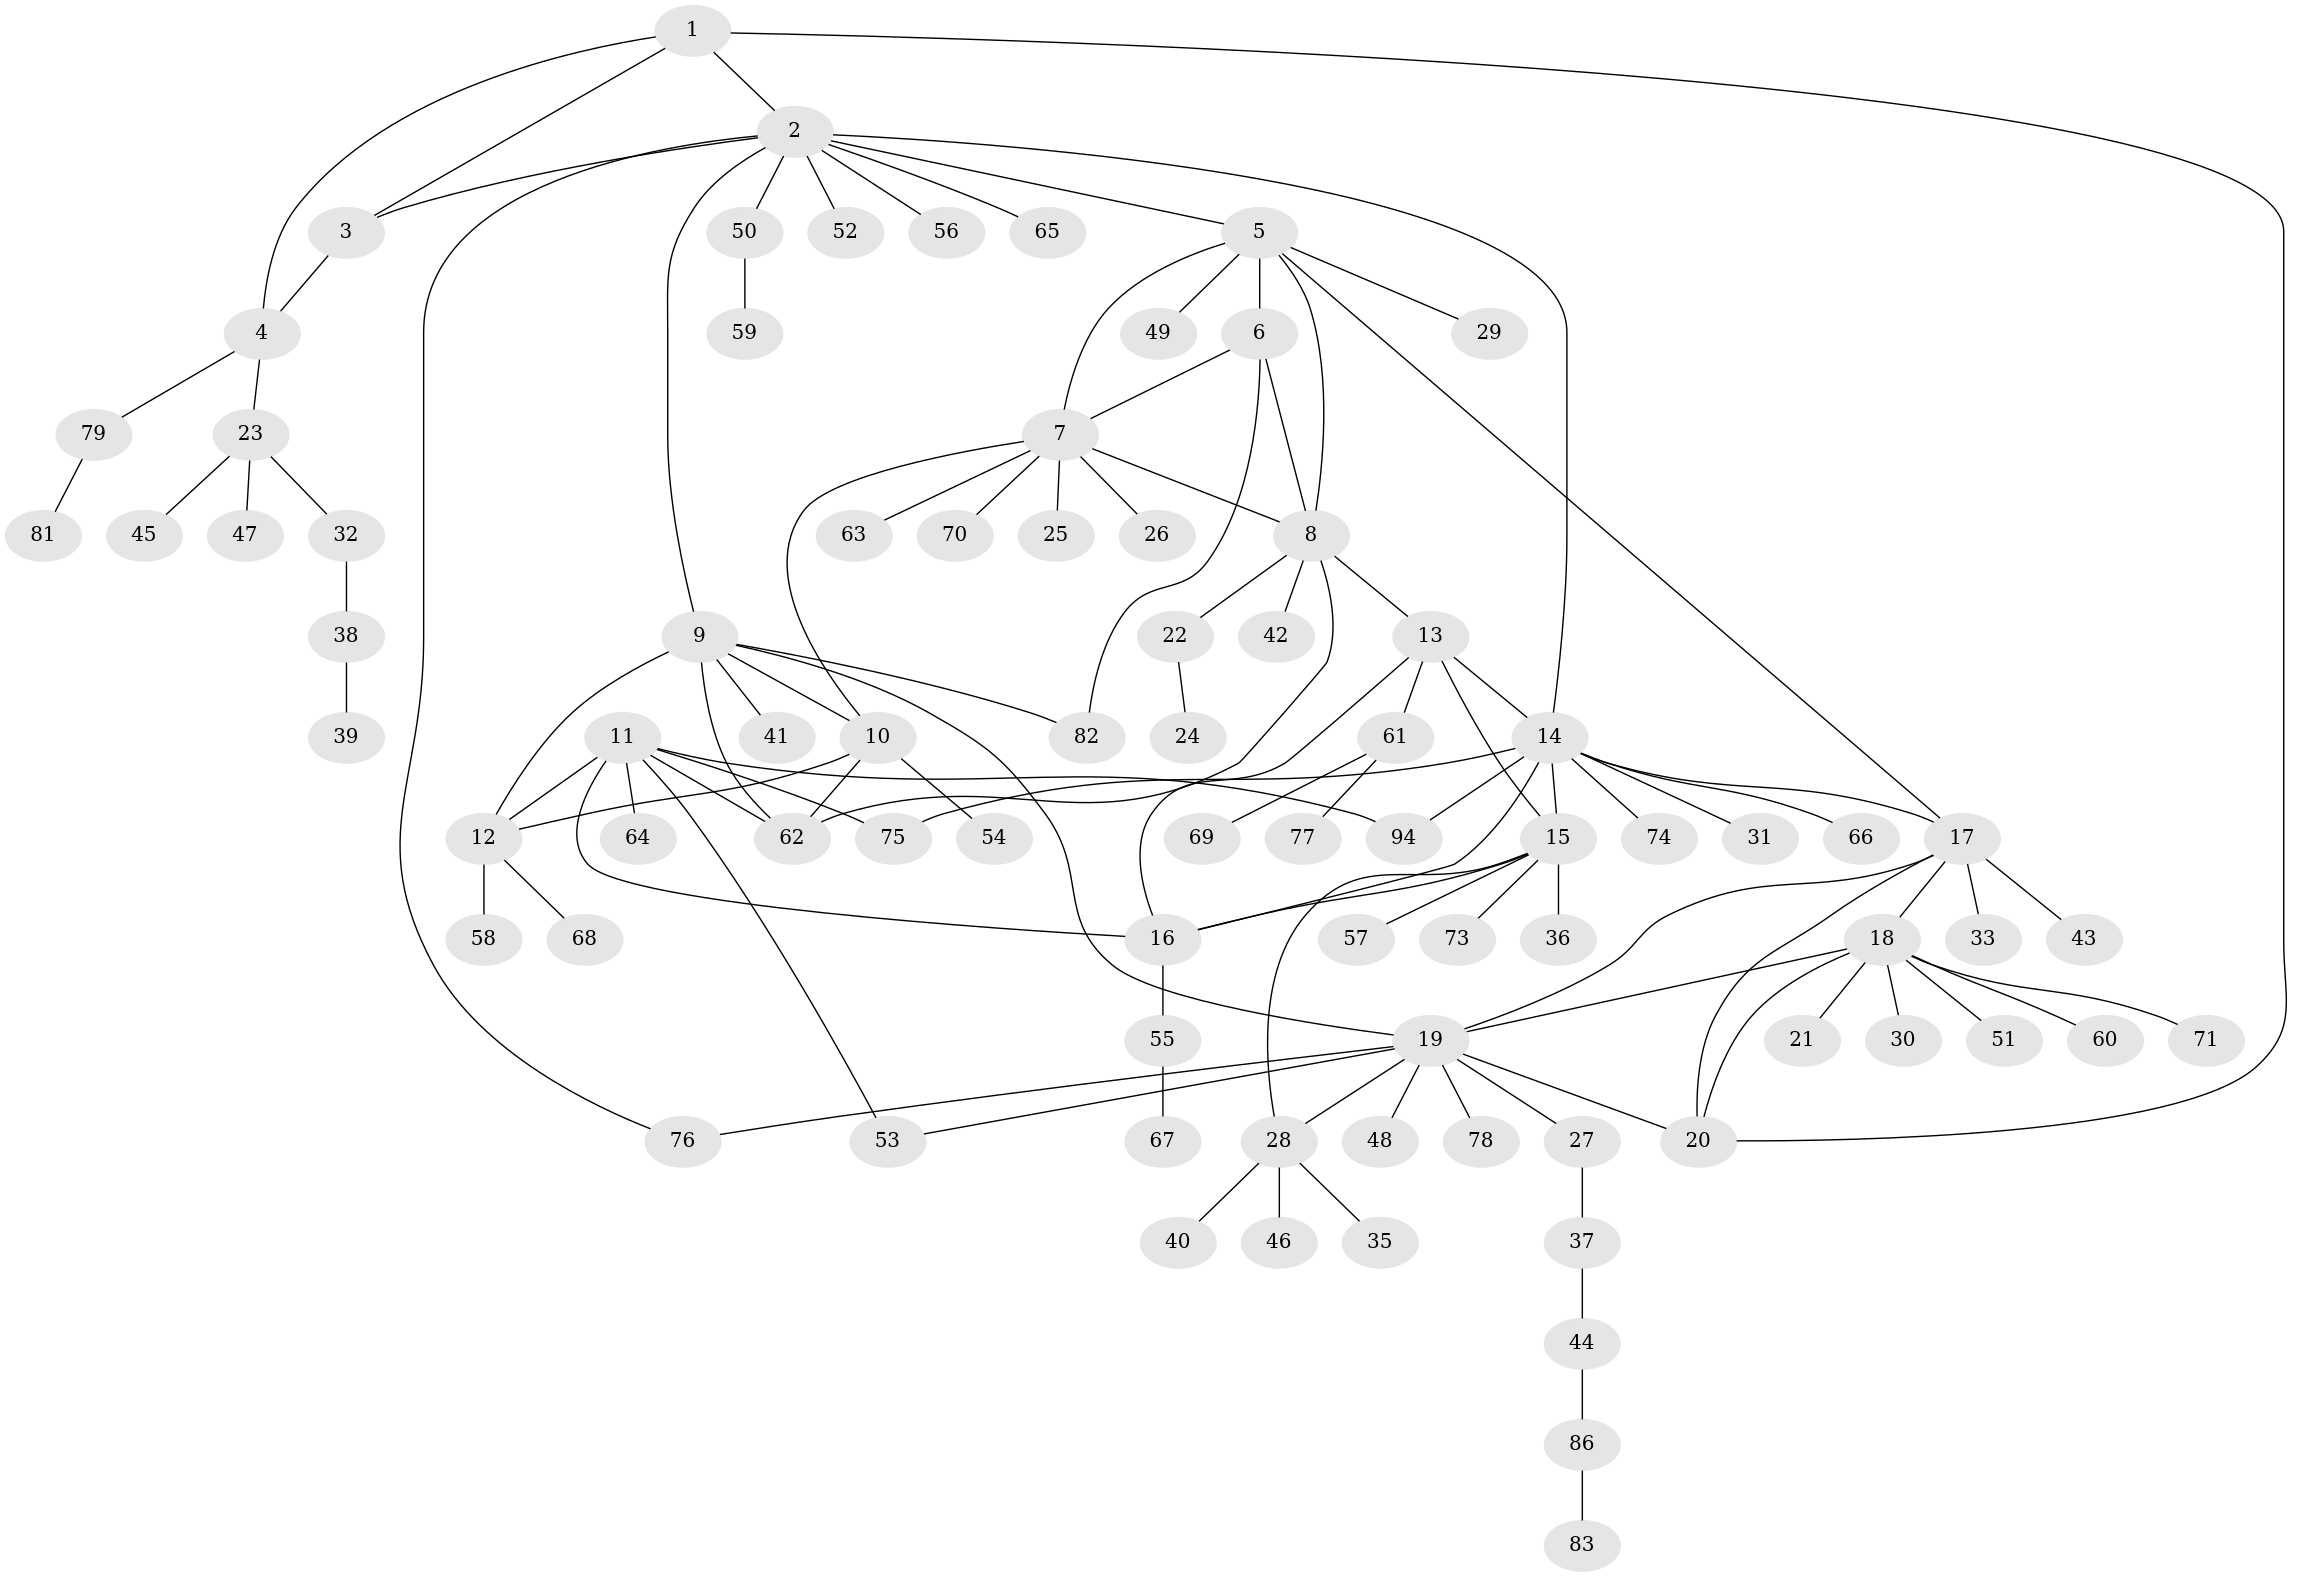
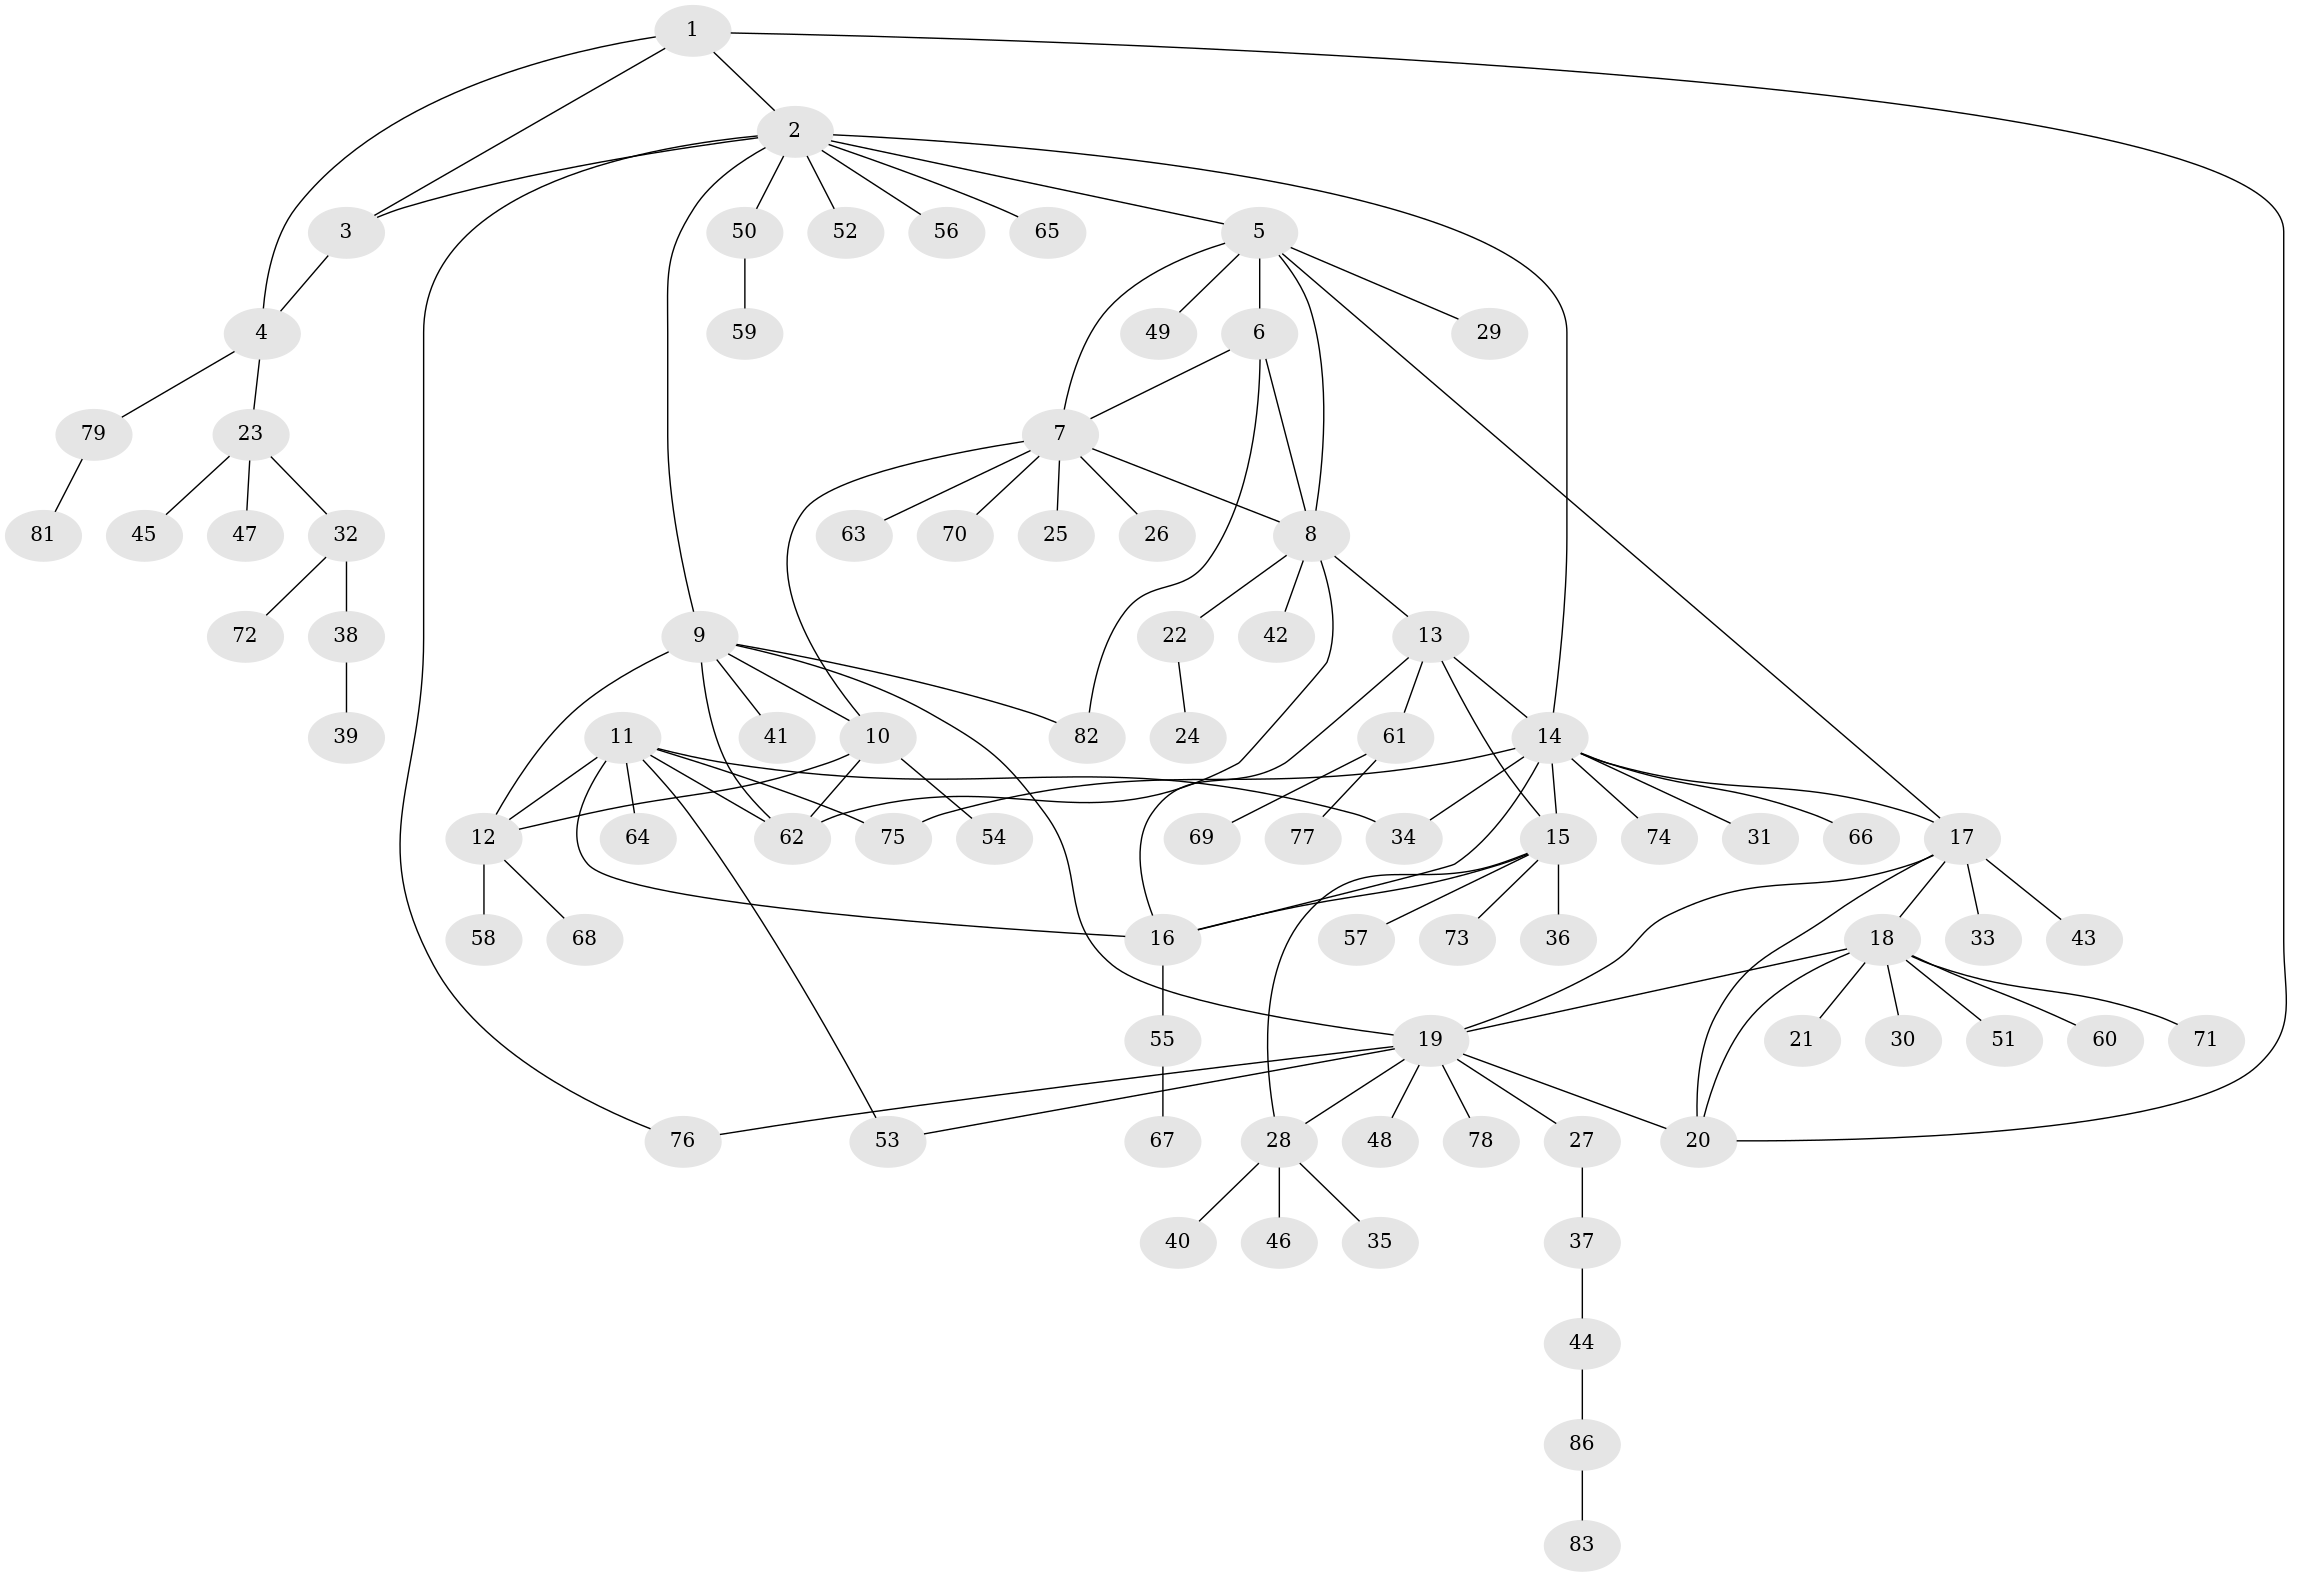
none -> (245, 637)
(1404, 839) -> (1404, 839)
